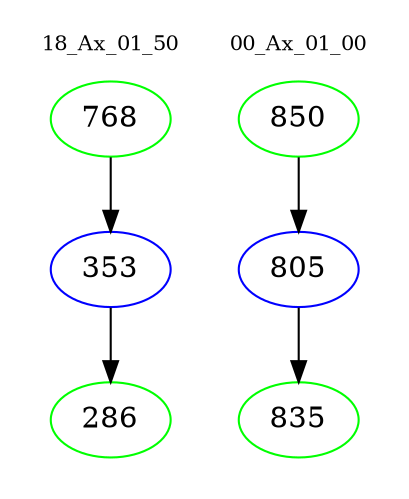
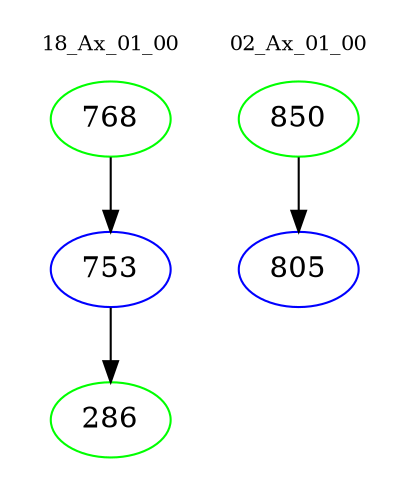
(111, 45) -> (111, 45)
(299, 45) -> (299, 45)
(111, 269) -> (111, 269)
(299, 420) -> none
